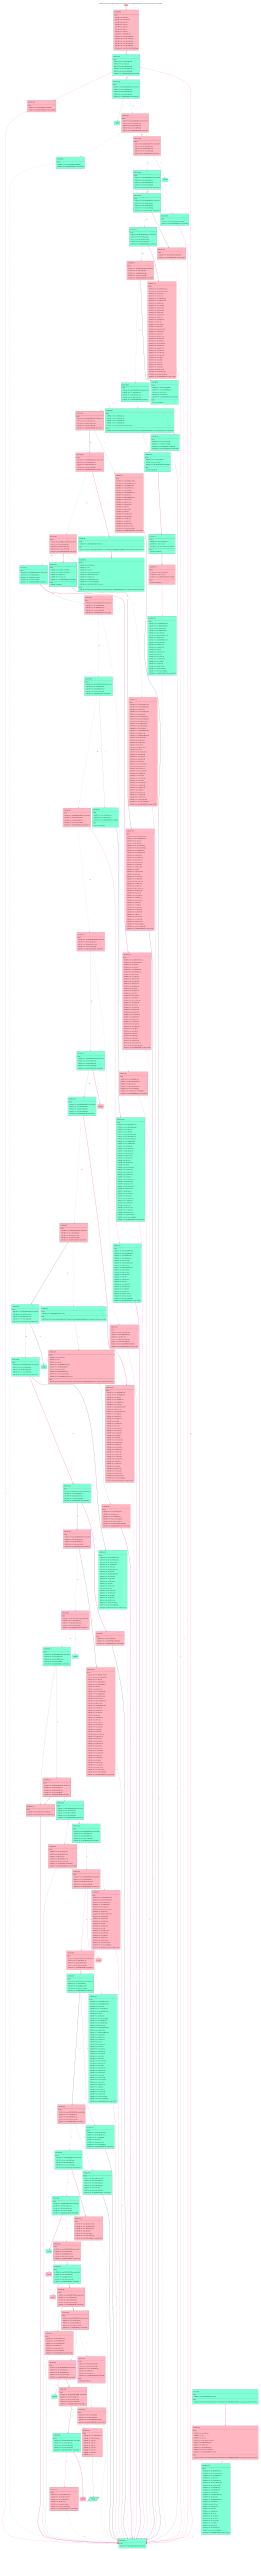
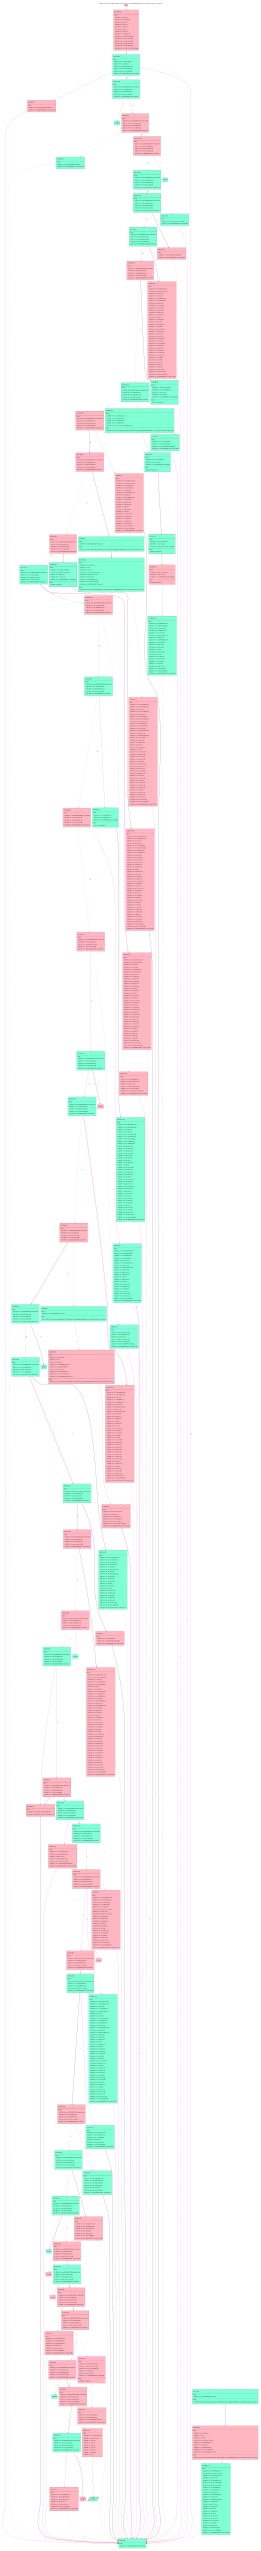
(124, 1337) -> (124, 1337)
